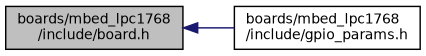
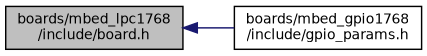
(327, 28) -> (328, 28)
